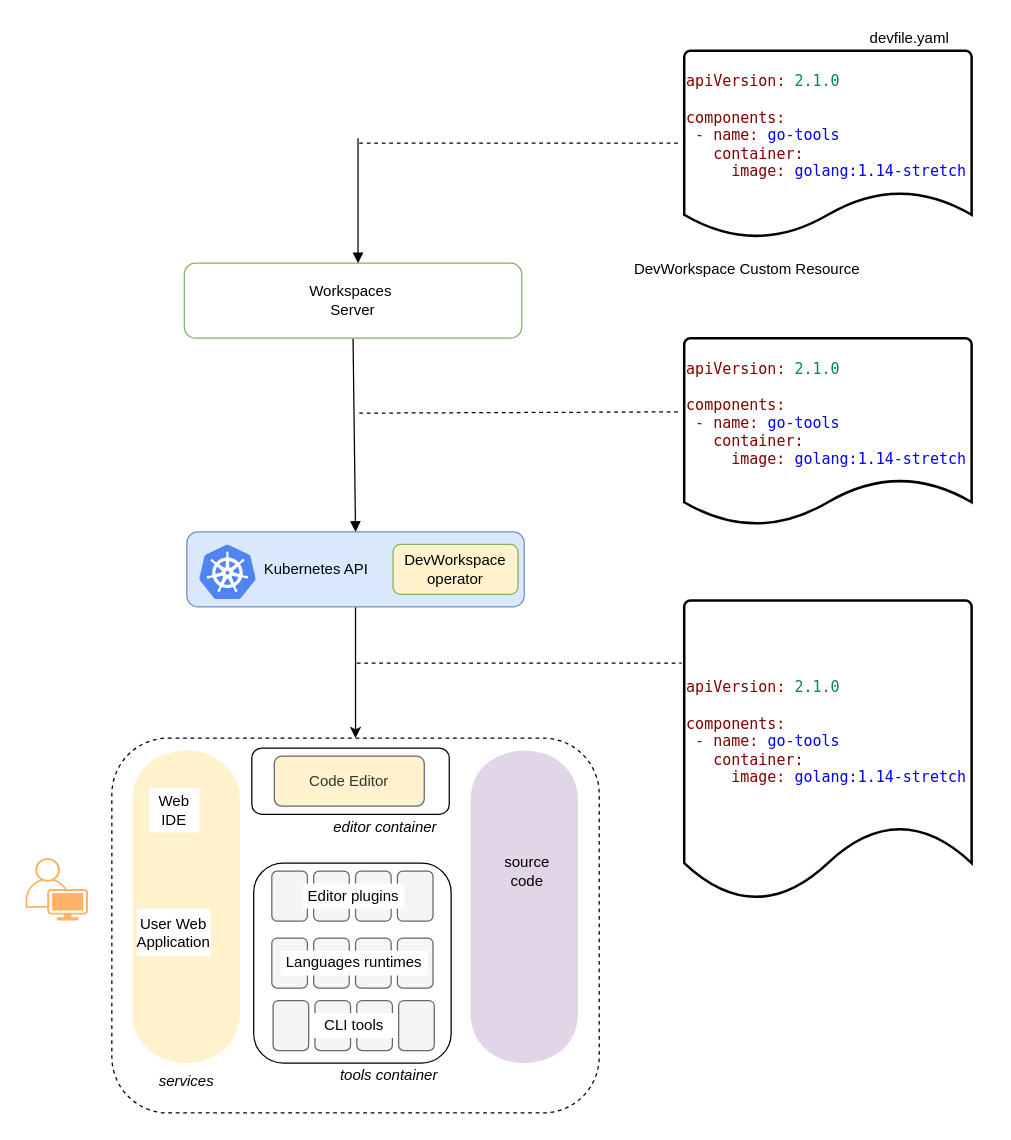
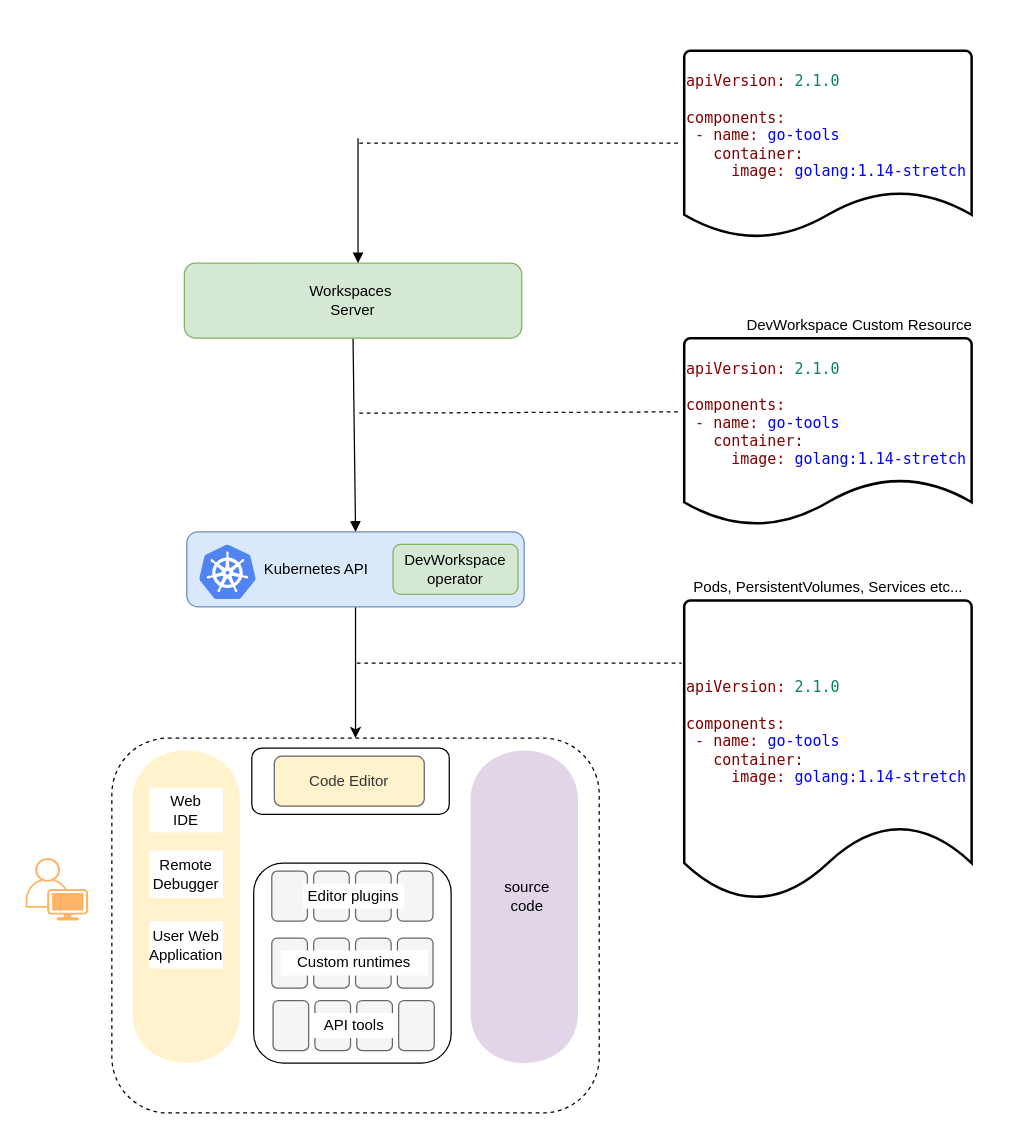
(909, 38) -> none
(747, 269) -> (859, 326)
(353, 301) -> (353, 301)
(456, 569) -> (456, 569)
none -> (828, 588)
(174, 810) -> (186, 810)
(386, 828) -> none
(527, 871) -> (527, 896)
none -> (186, 874)
(174, 933) -> (186, 945)
(354, 963) -> (354, 963)
(354, 1026) -> (354, 1026)
(389, 1076) -> none
(186, 1082) -> none
